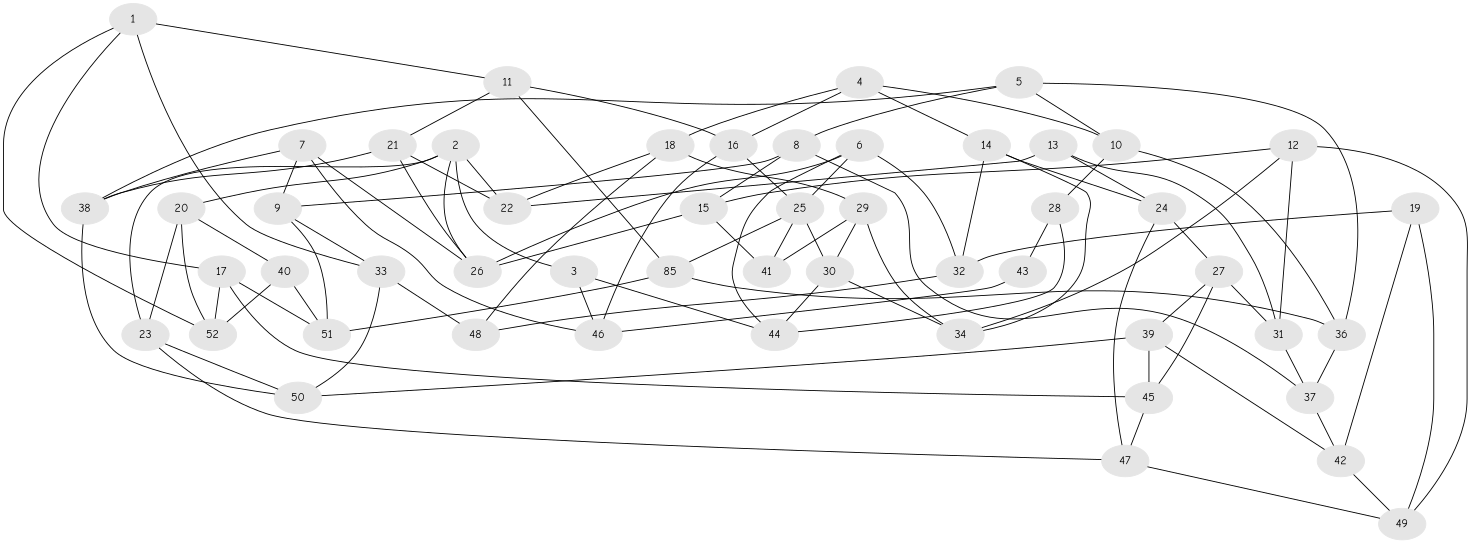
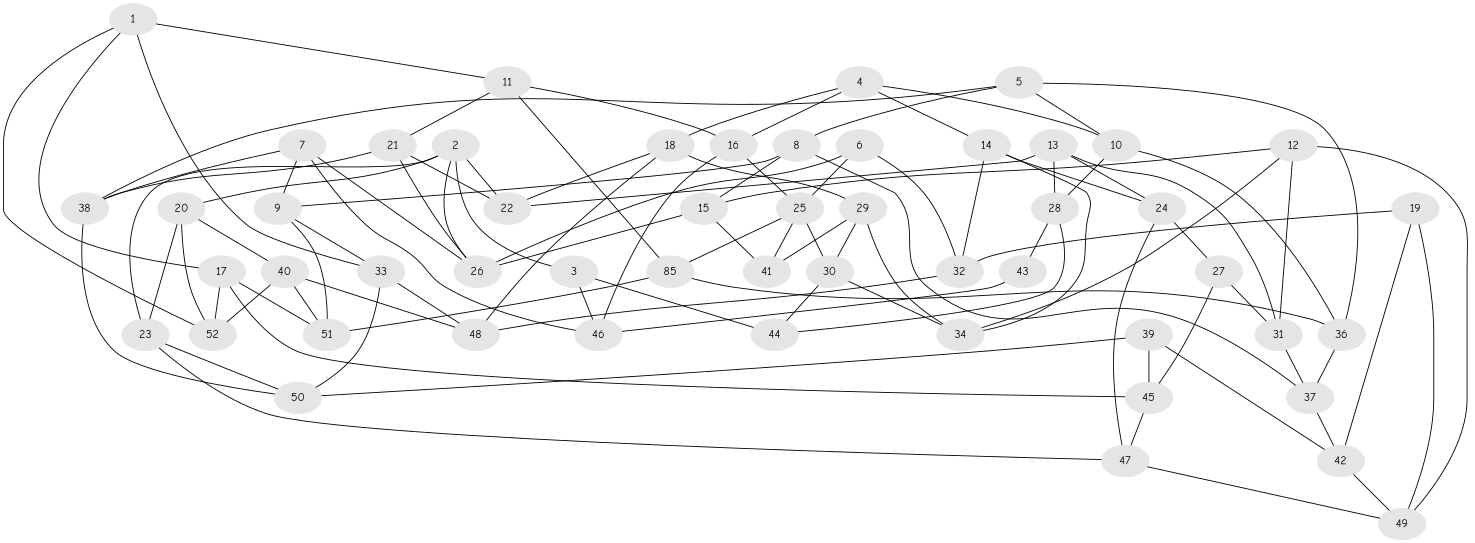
none -> (1054, 183)
(748, 219) -> none
(1184, 303) -> none
none -> (384, 304)
